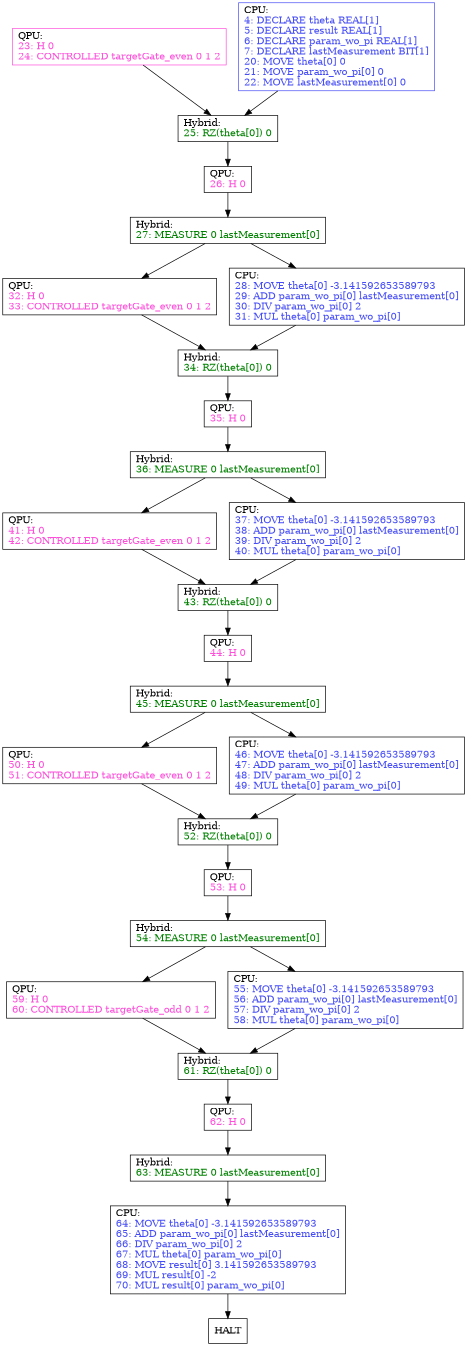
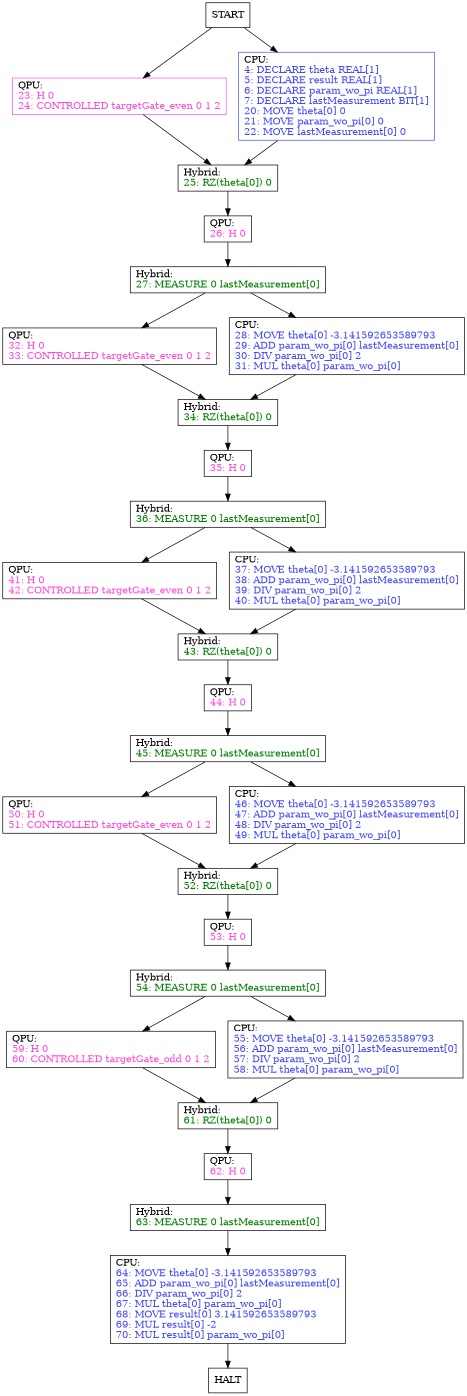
none -> (228, 15)
